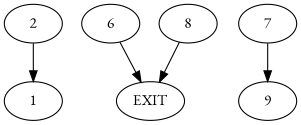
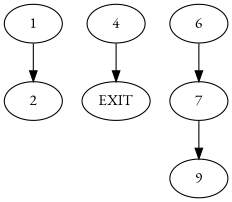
(188, 24) -> (116, 24)
(33, 57) -> (33, 57)
(128, 57) -> (199, 57)
